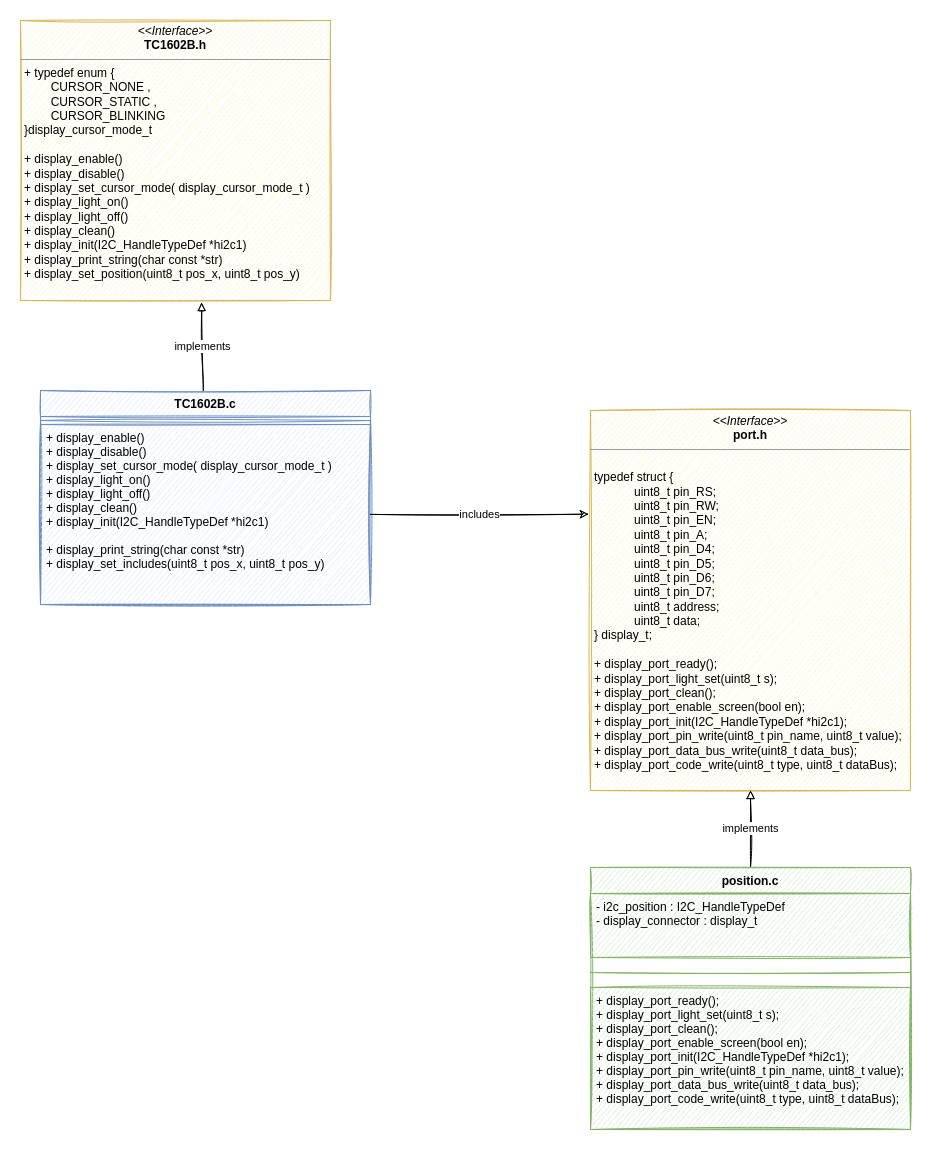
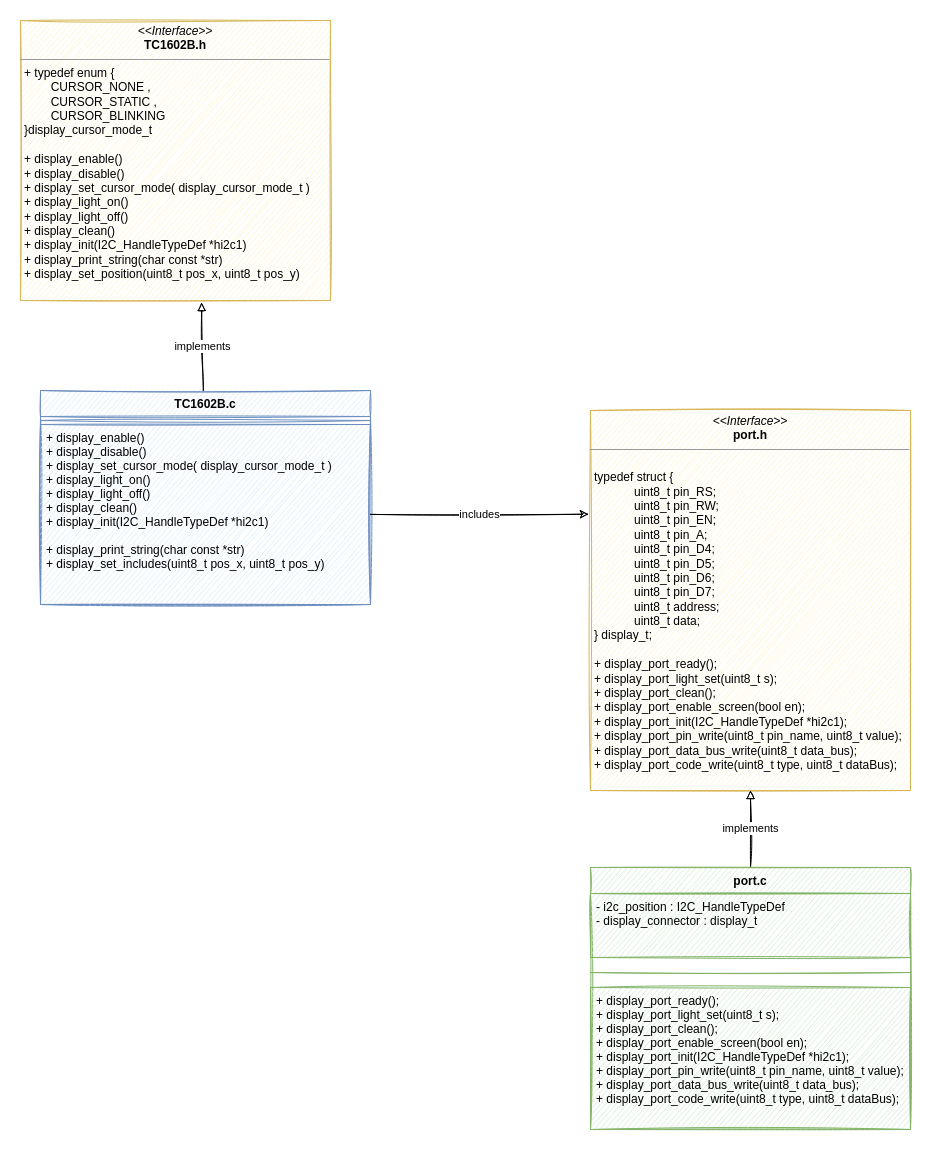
(750, 881) -> (750, 881)
